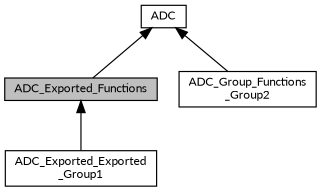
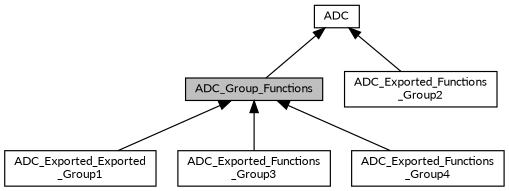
(81, 89) -> (254, 89)
(248, 89) -> (421, 89)
none -> (254, 168)
none -> (428, 168)
